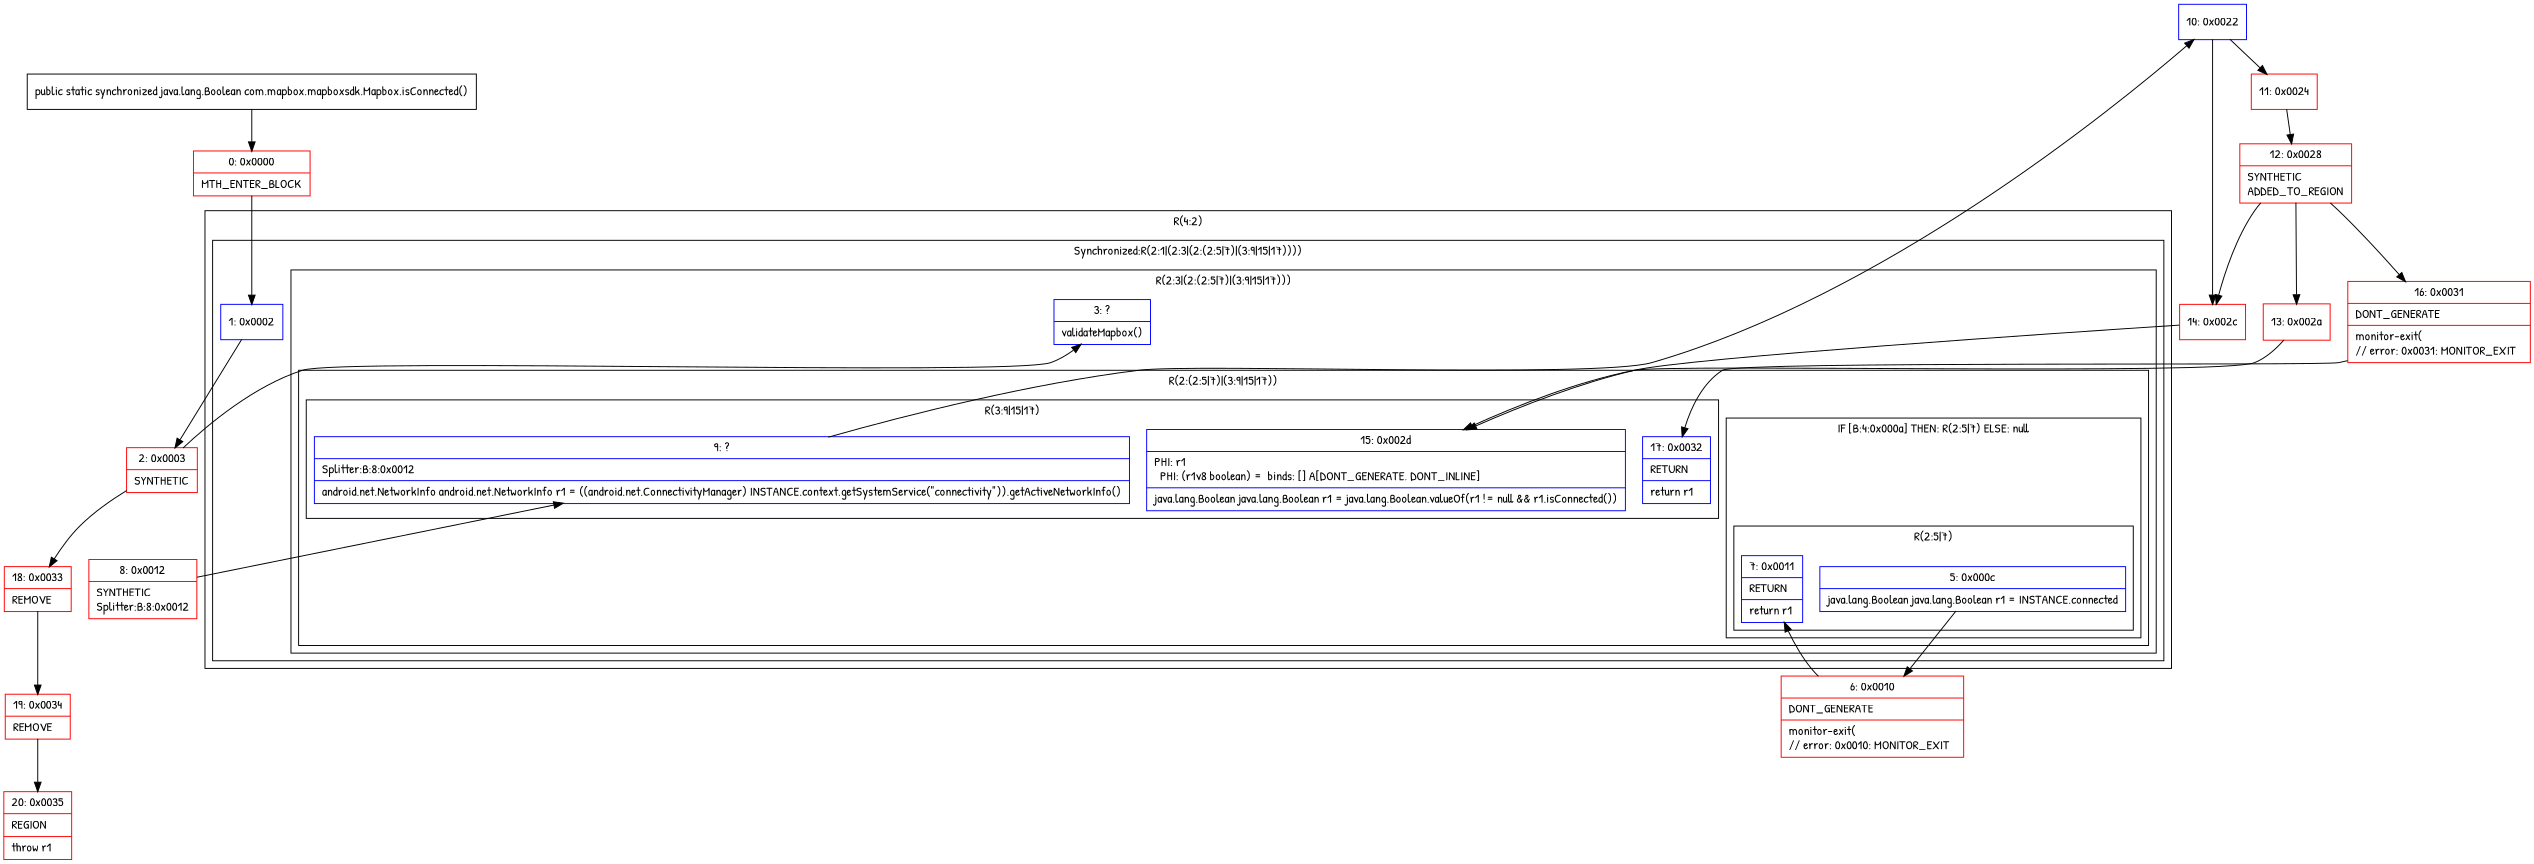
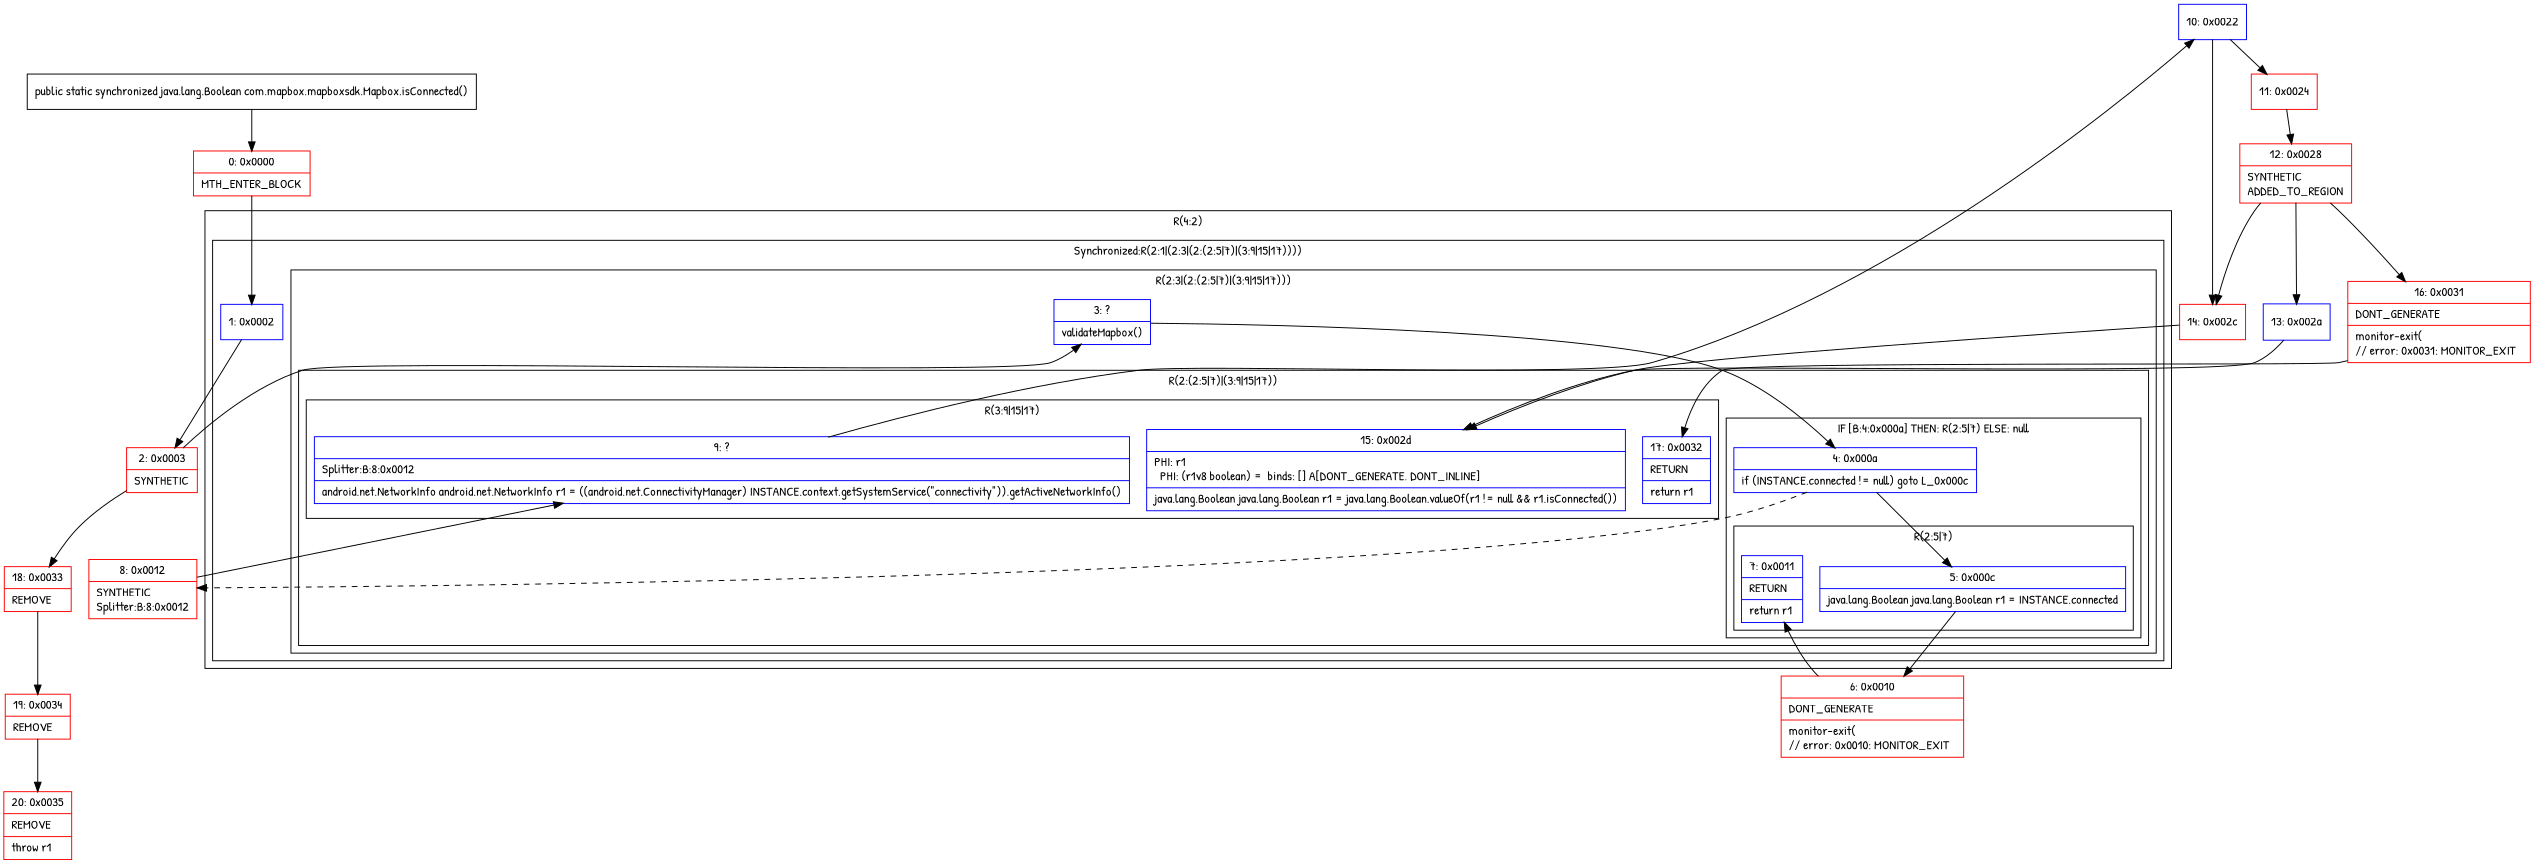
(2297, 322) -> (2297, 322)
none -> (1855, 470)
(29, 825) -> (32, 825)
